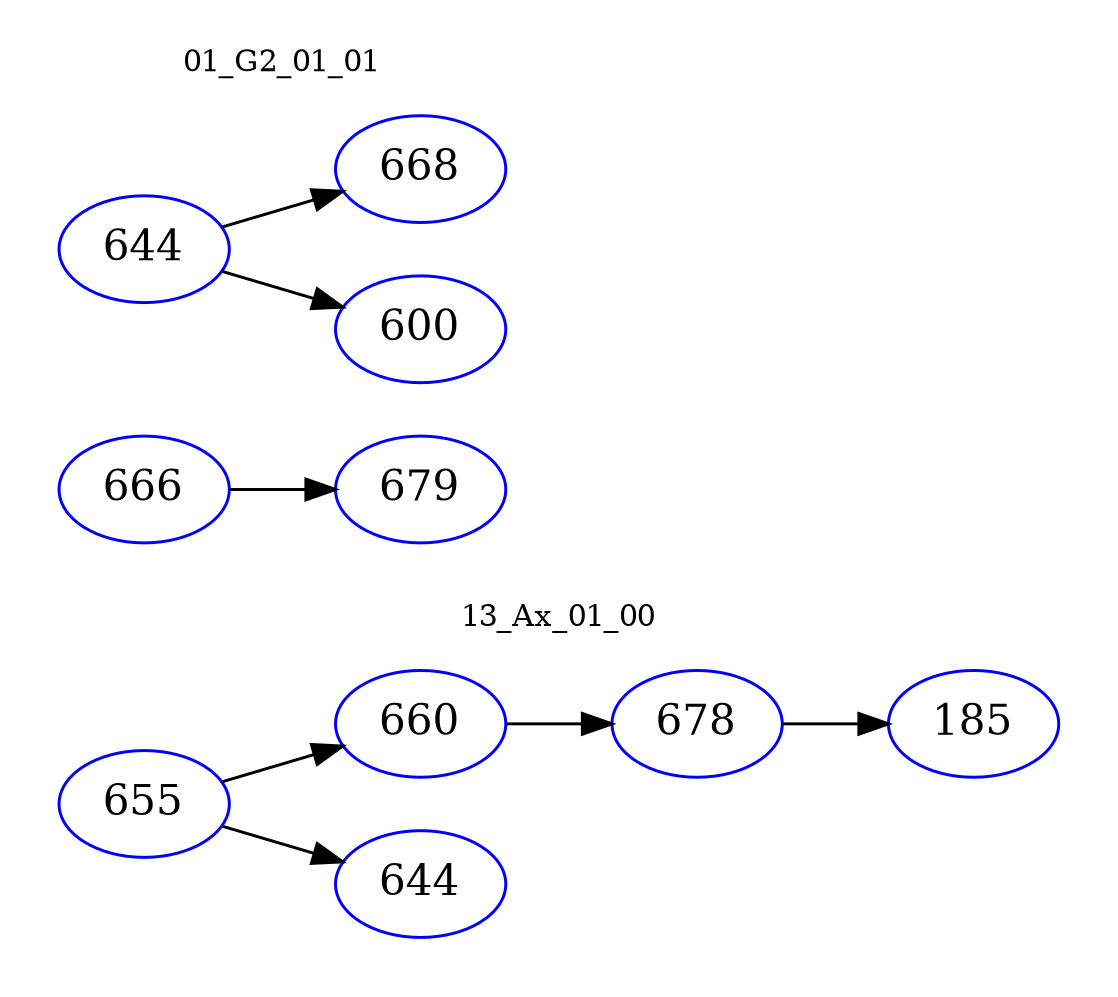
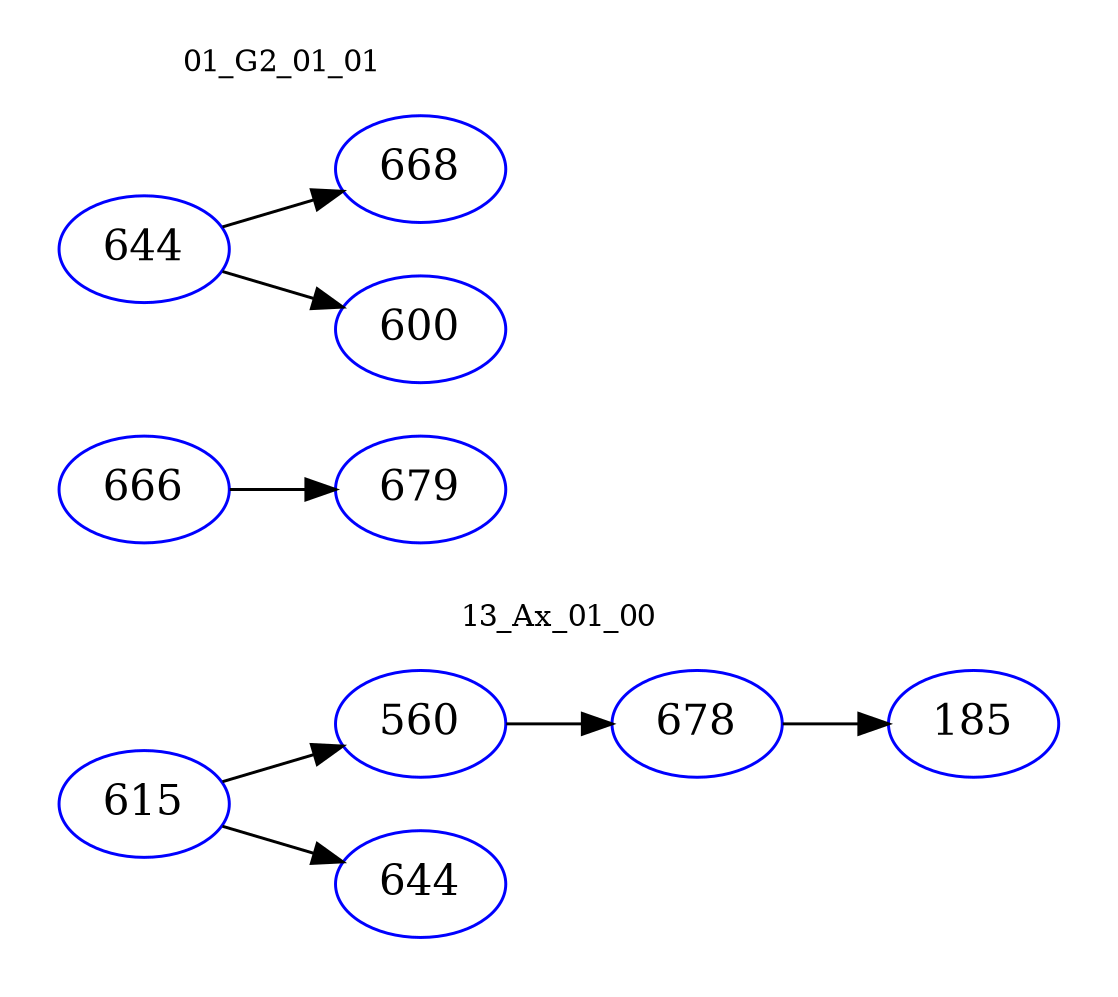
(421, 724) -> (421, 724)
(144, 804) -> (144, 804)
